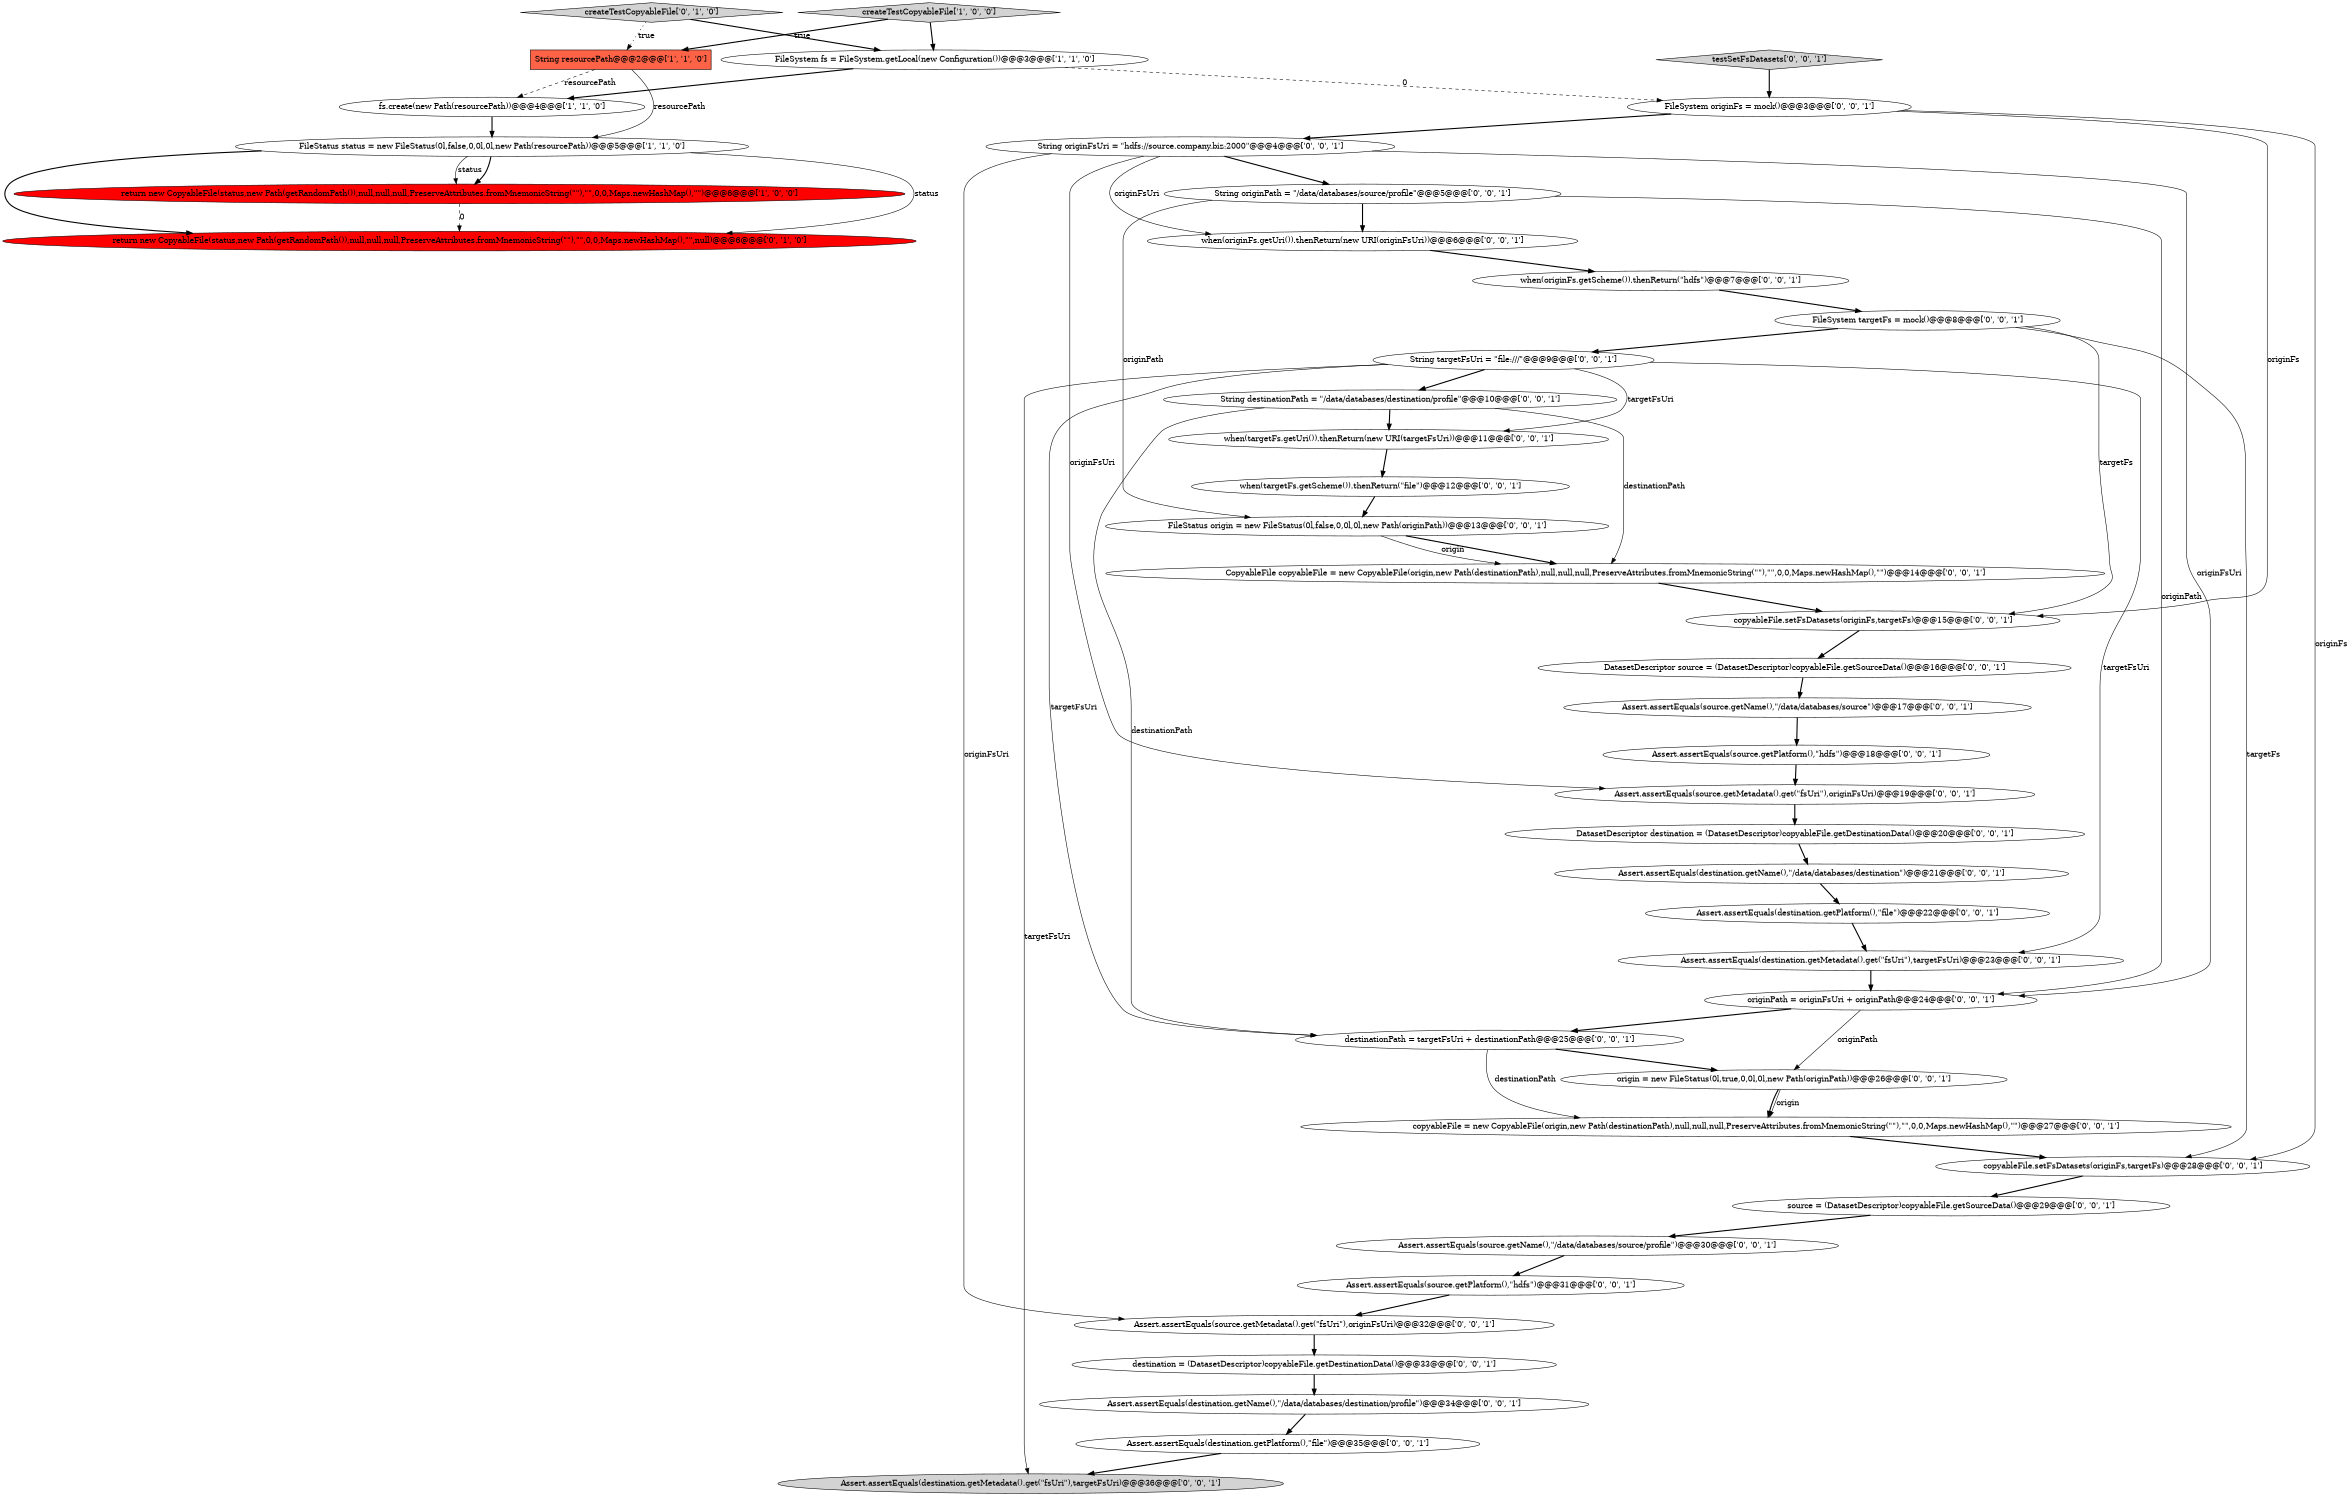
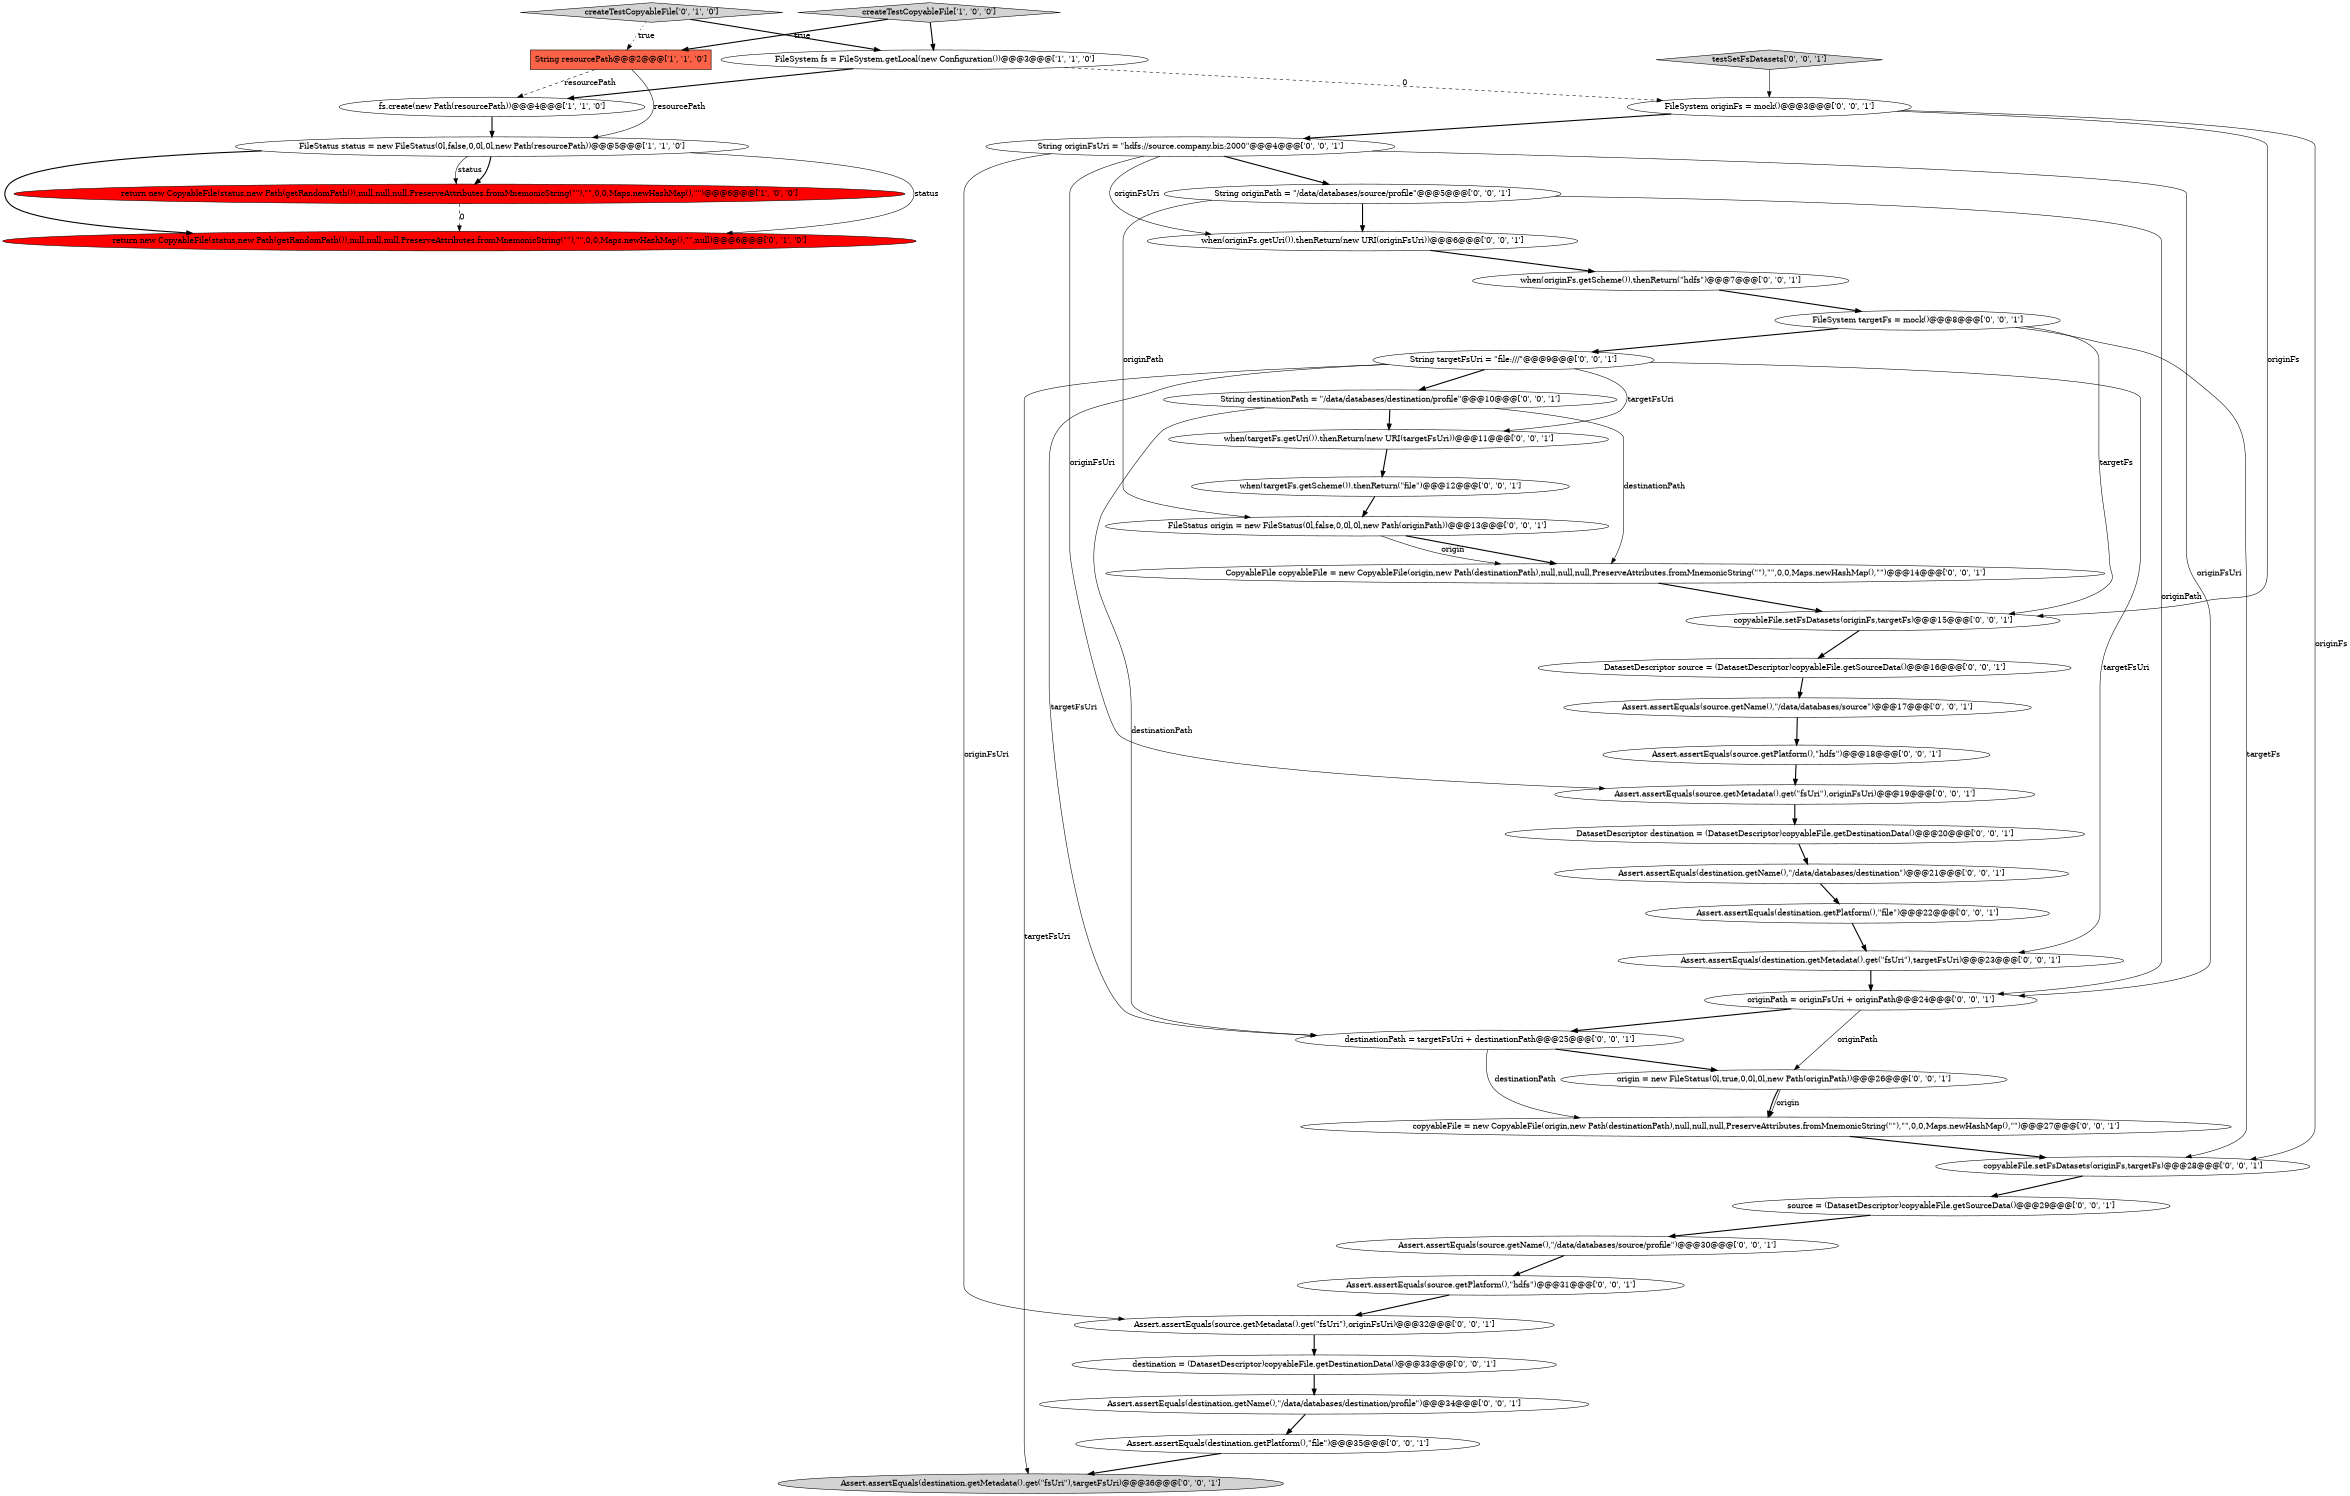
(1769, 81) -> (1769, 81)
